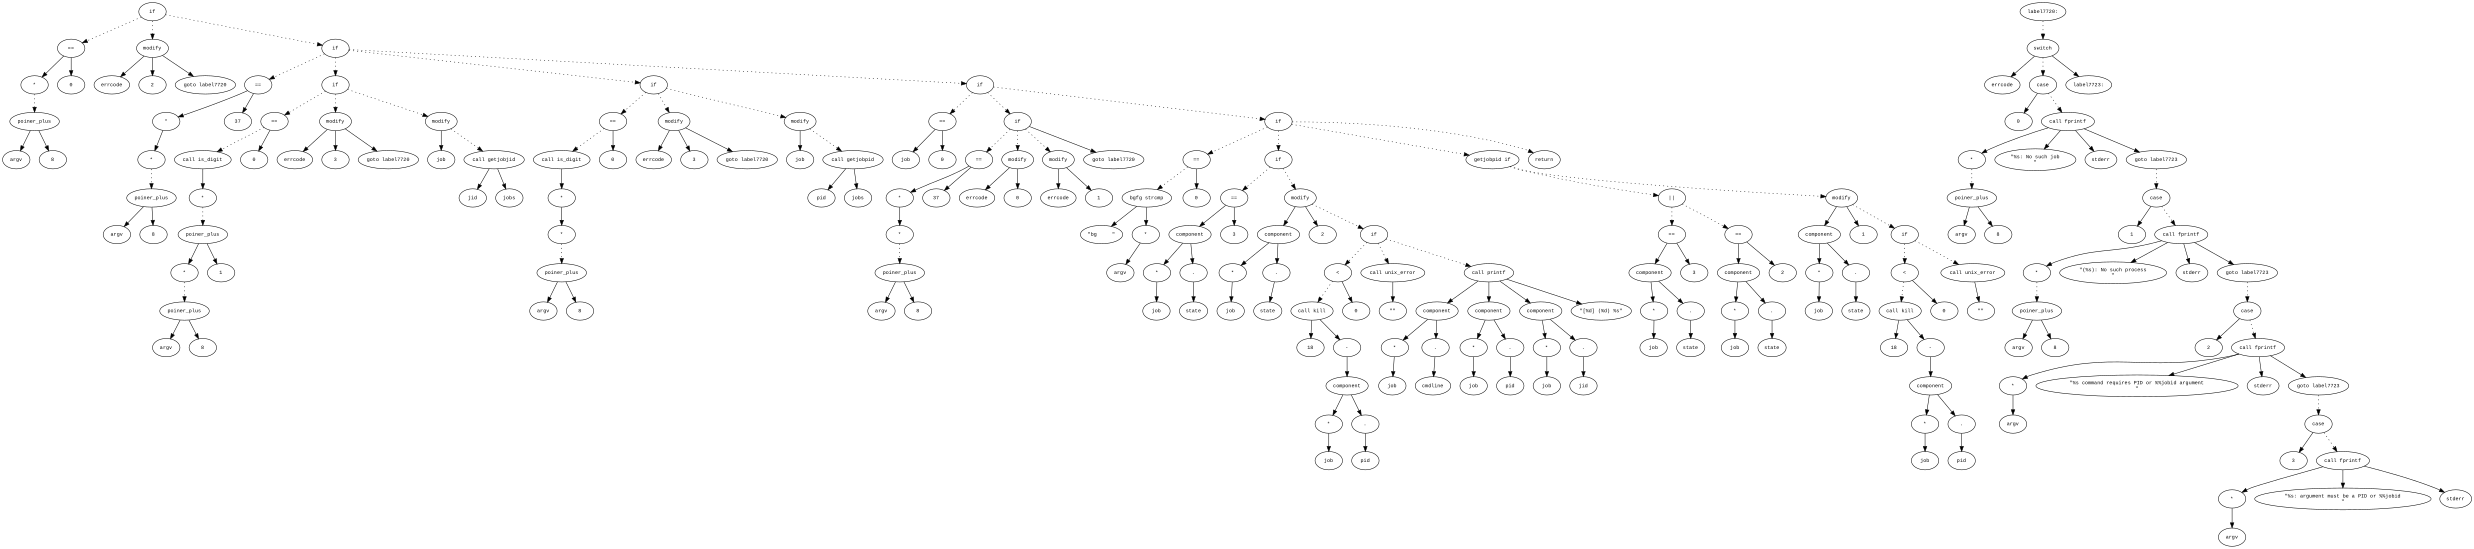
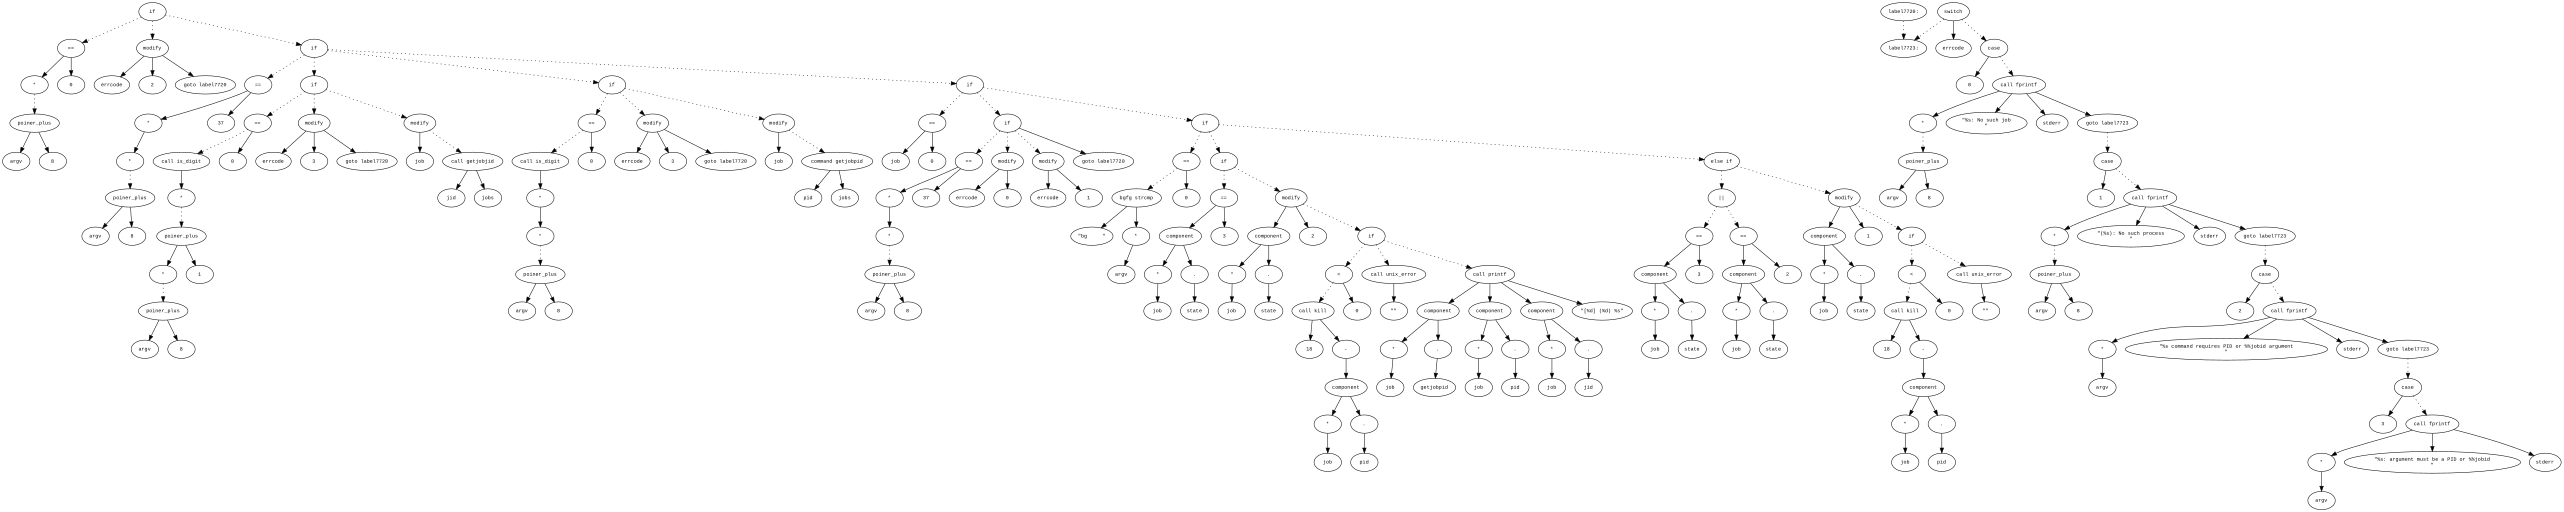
(2043, 28) -> (1904, 28)
(2063, 65) -> (1931, 28)
(853, 160) -> (837, 161)
(1492, 160) -> (1722, 161)
(1544, 160) -> none
(1433, 386) -> (1435, 387)
